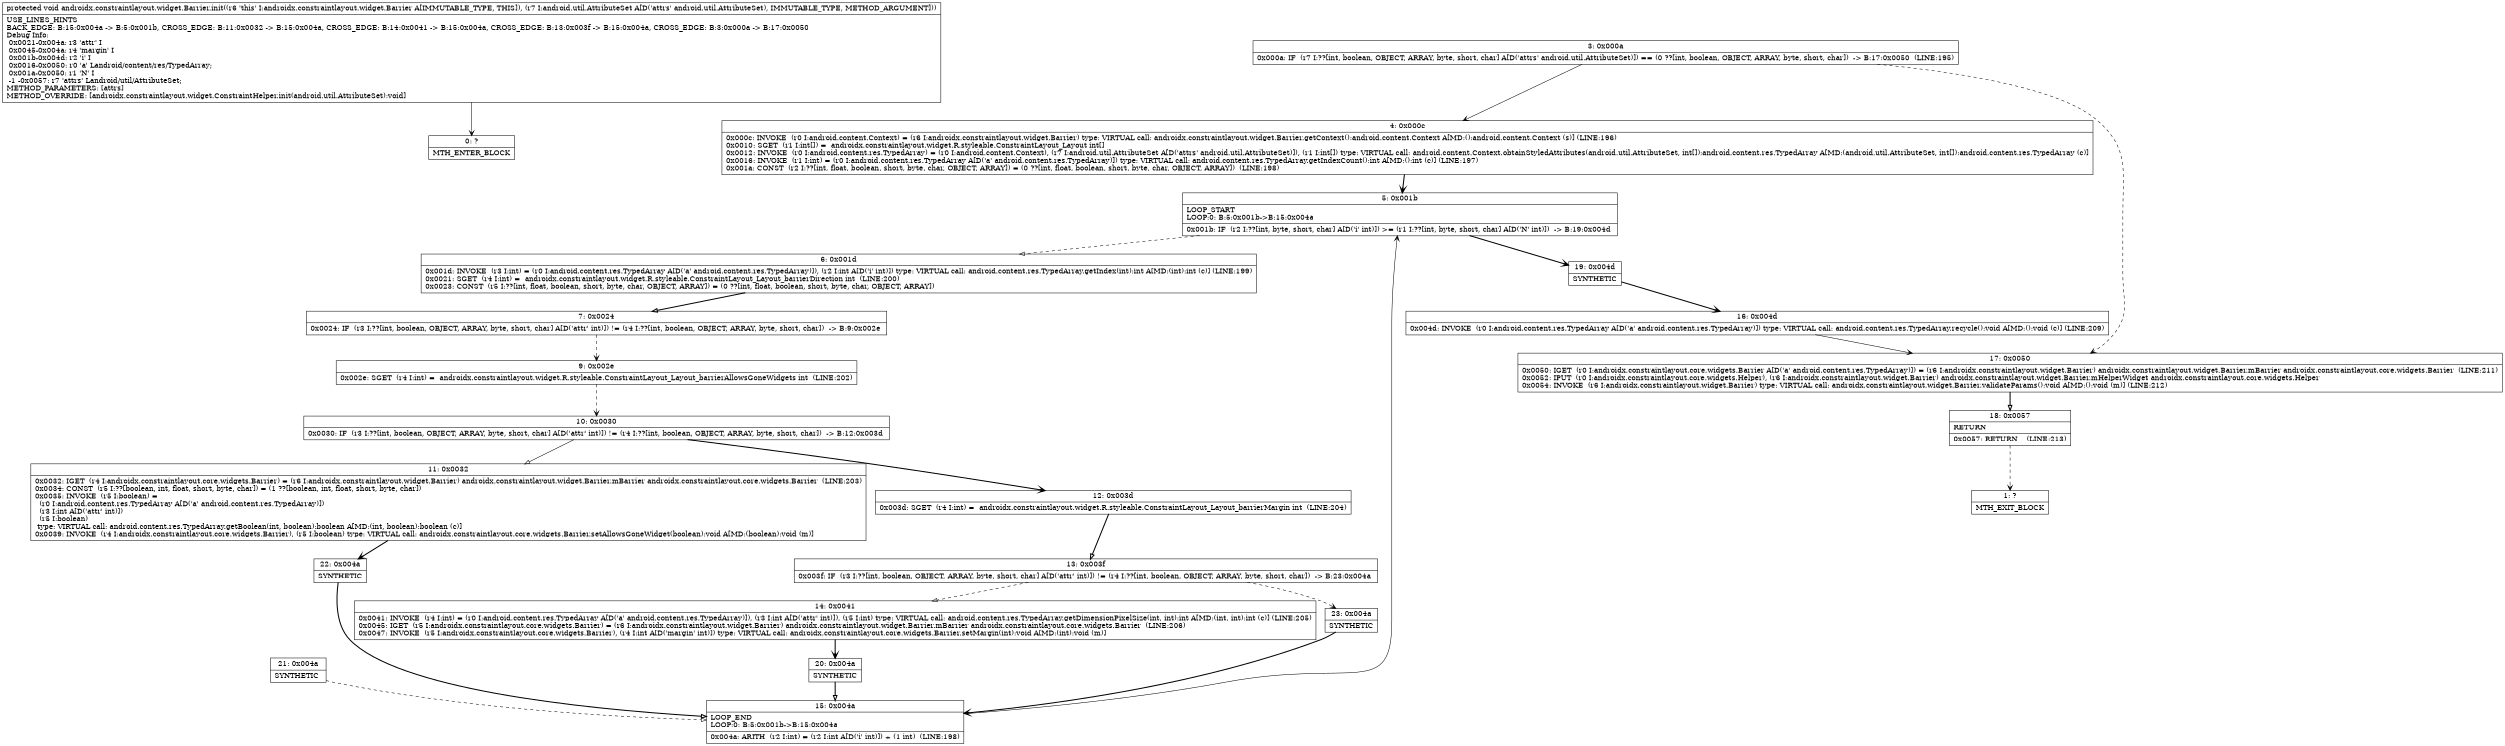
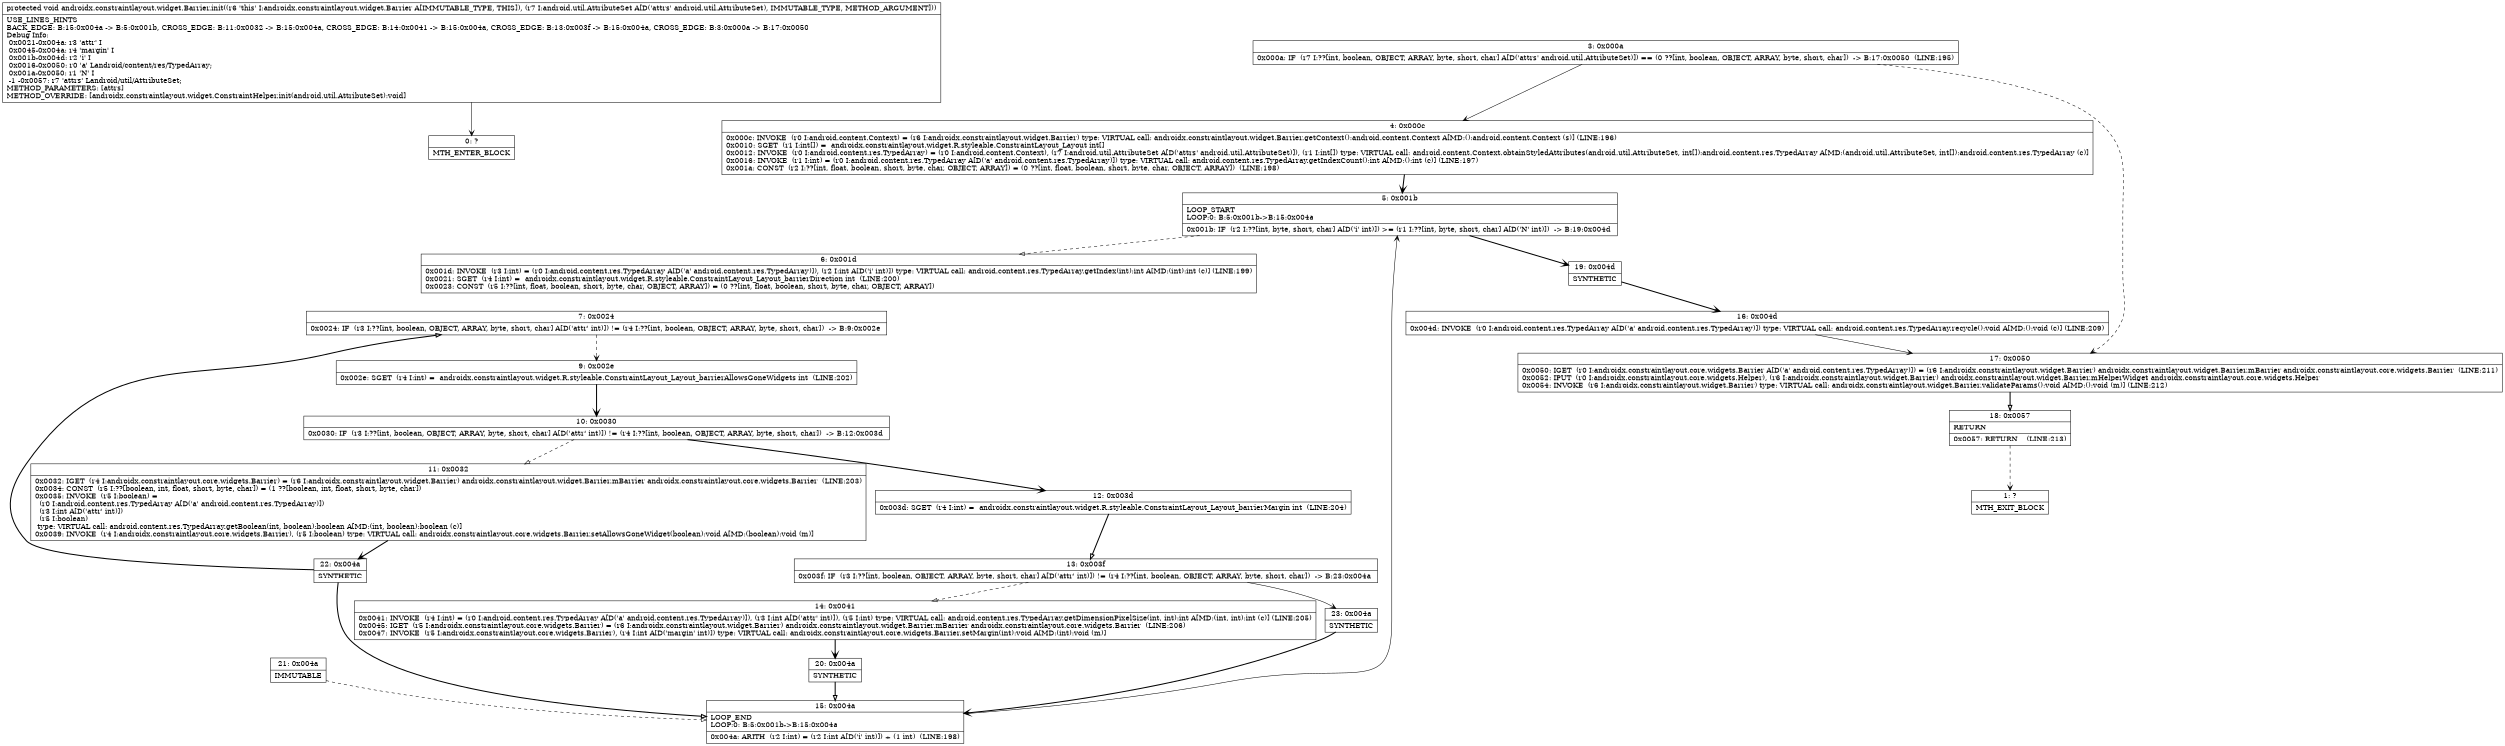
(701, 302) -> (48, 438)
(597, 398) -> (597, 398)
(552, 451) -> (552, 451)
(1290, 592) -> (1290, 592)
(297, 676) -> (298, 676)
